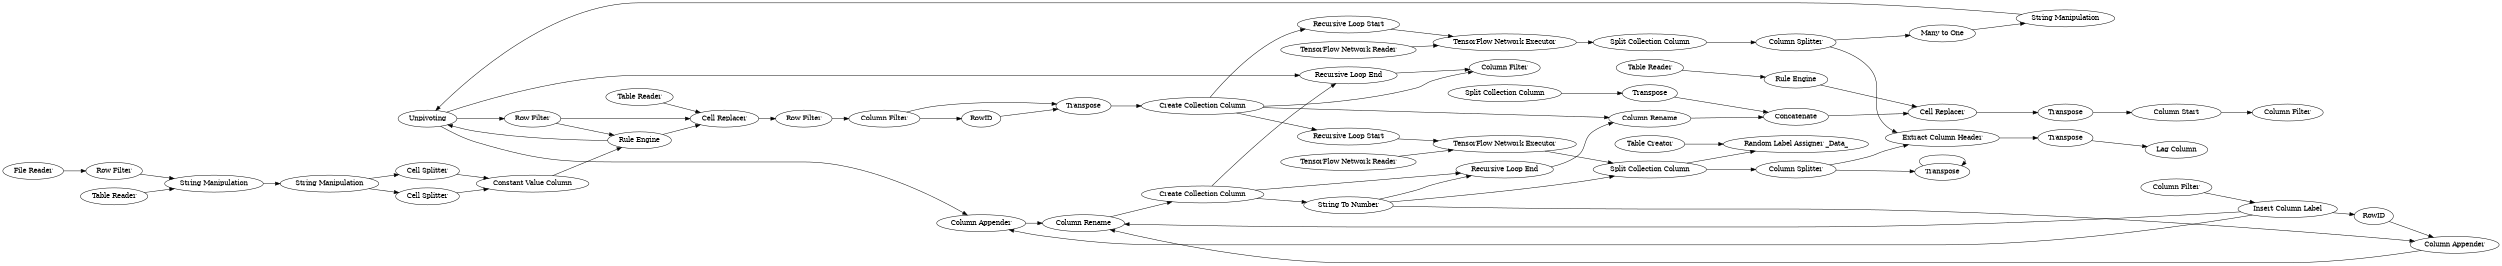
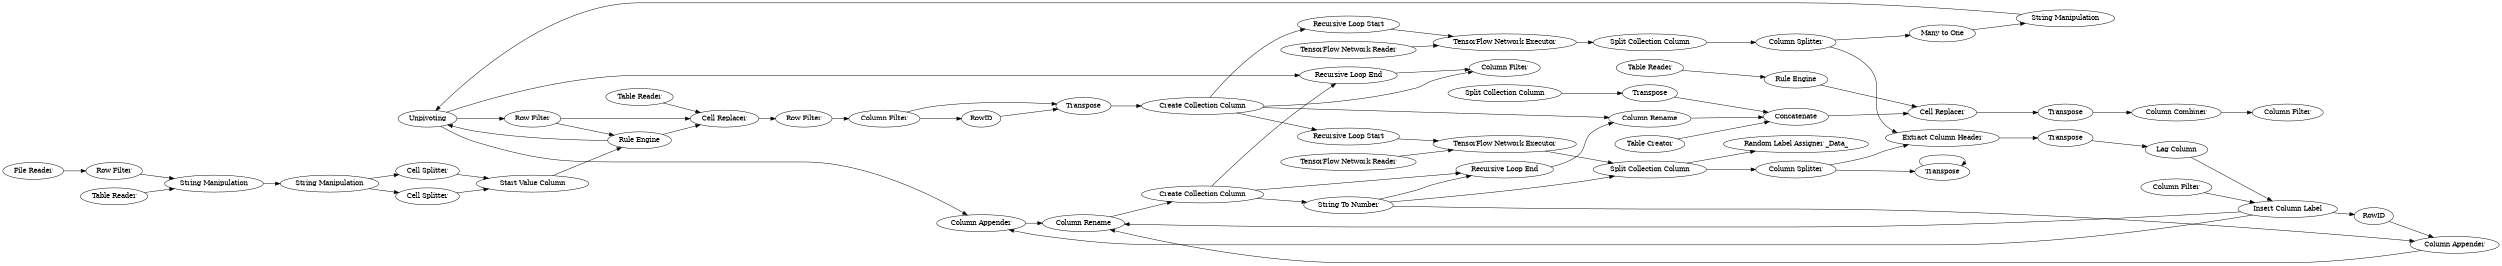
(2176, 113) -> (2176, 113)
(1702, 144) -> (1721, 131)
none -> (2229, 178)
(533, 184) -> (533, 184)
